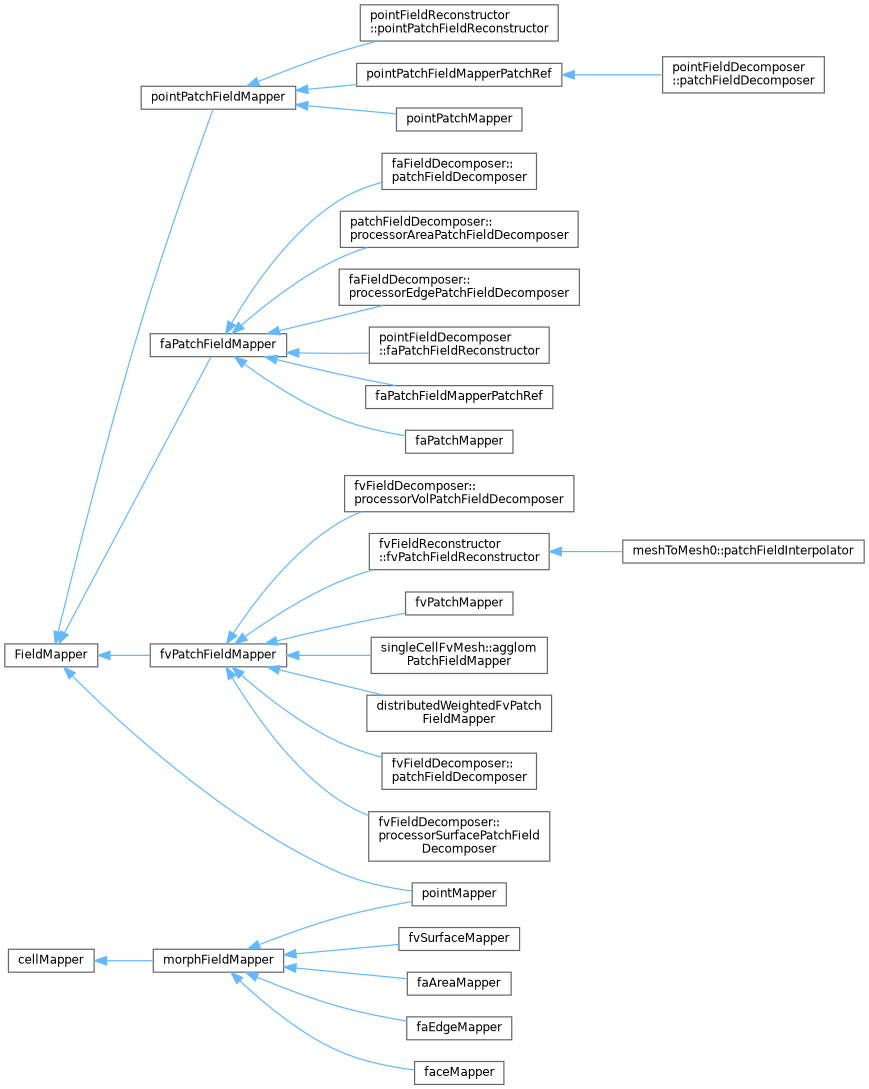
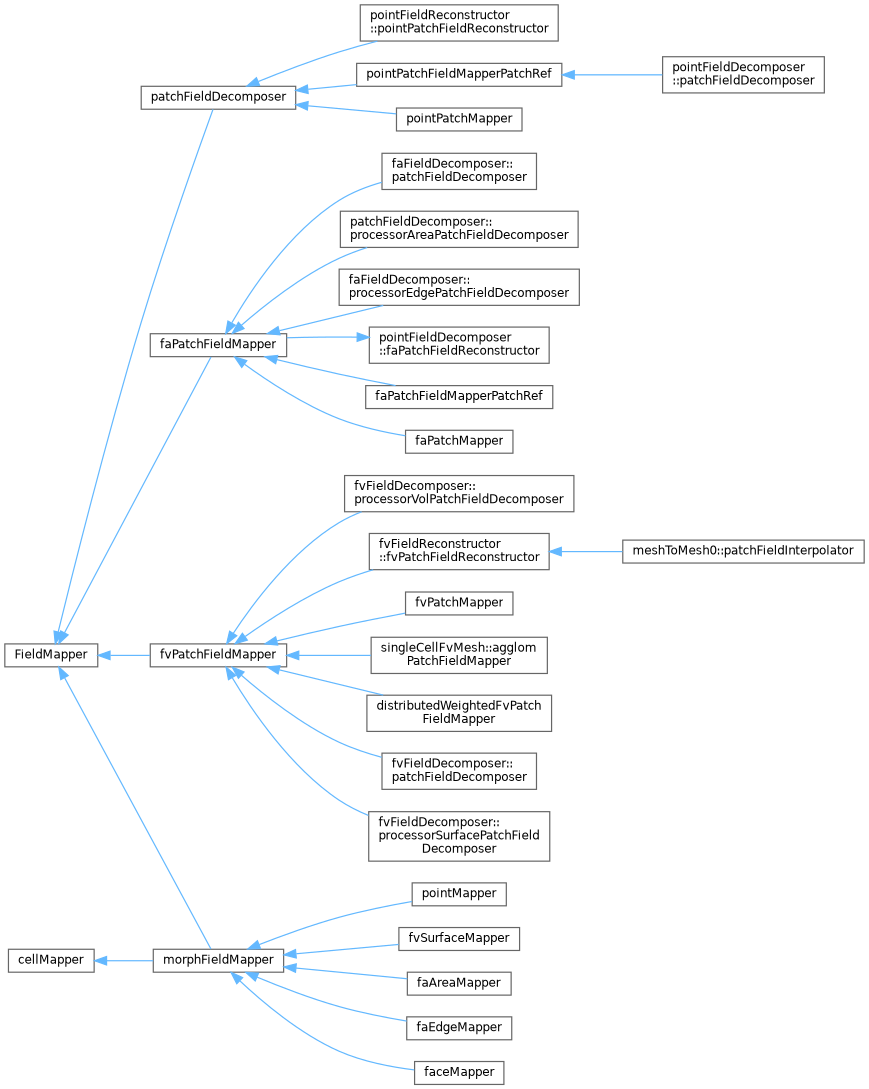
(218, 98) -> (218, 98)
(334, 353) -> (322, 337)
(228, 808) -> (138, 814)
